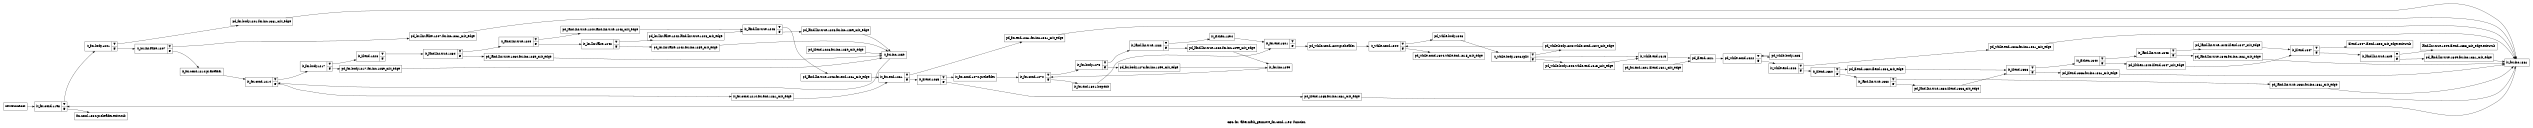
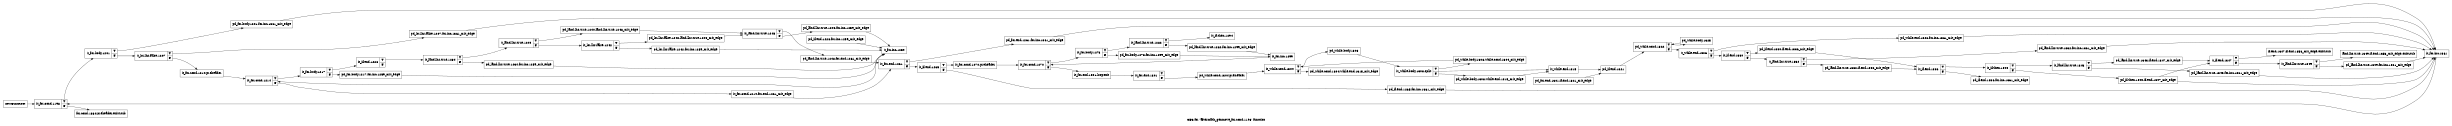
(1248, 40) -> none
(2311, 75) -> (2311, 85)
